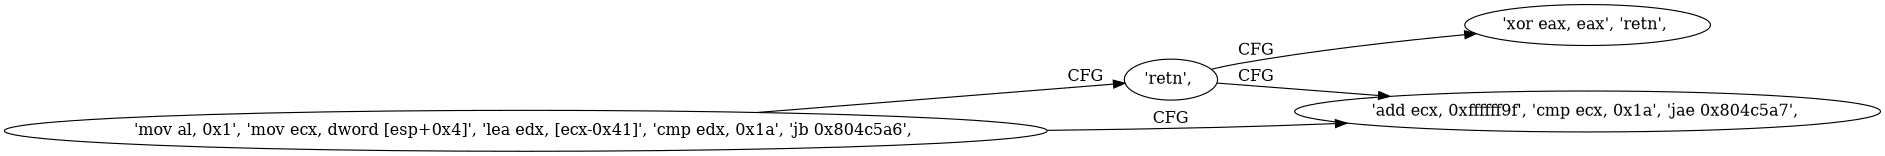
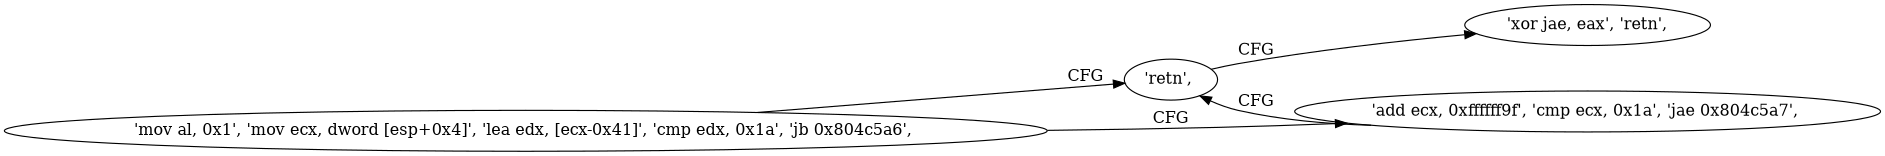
(1588, 25) -> (1588, 25)
(1298, 89) -> (1281, 118)
